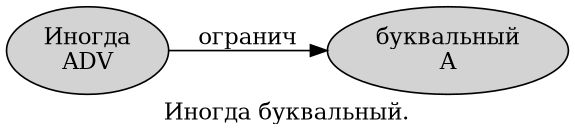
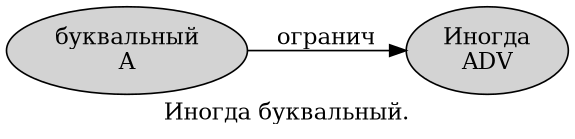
(240, 51) -> (318, 51)
